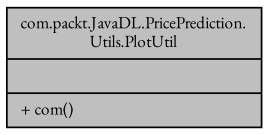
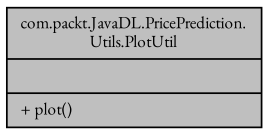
(47, 109) -> (47, 109)
